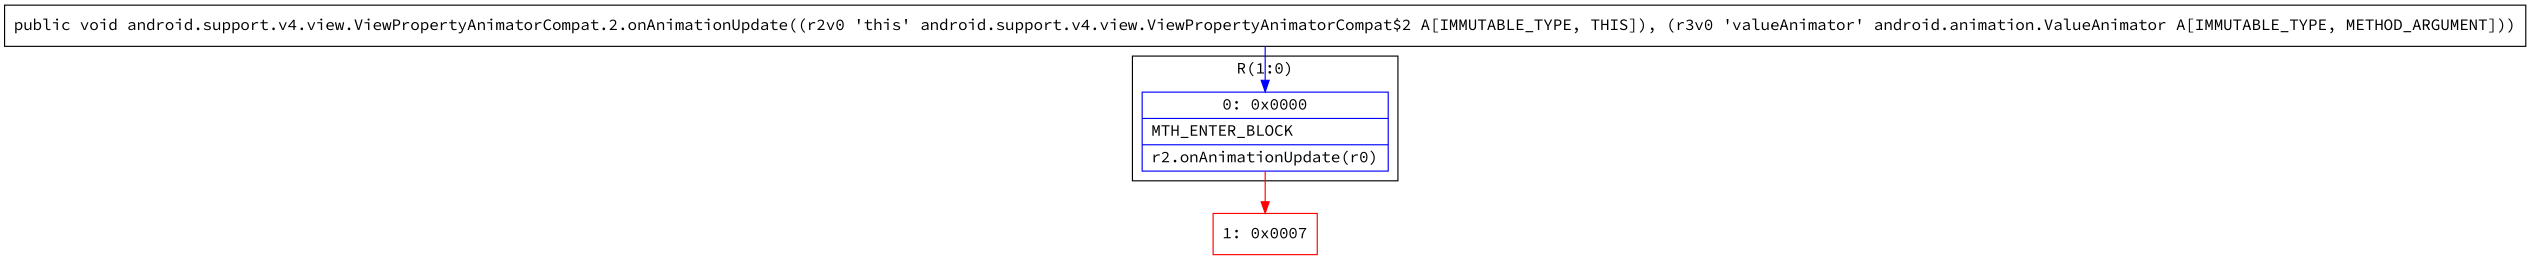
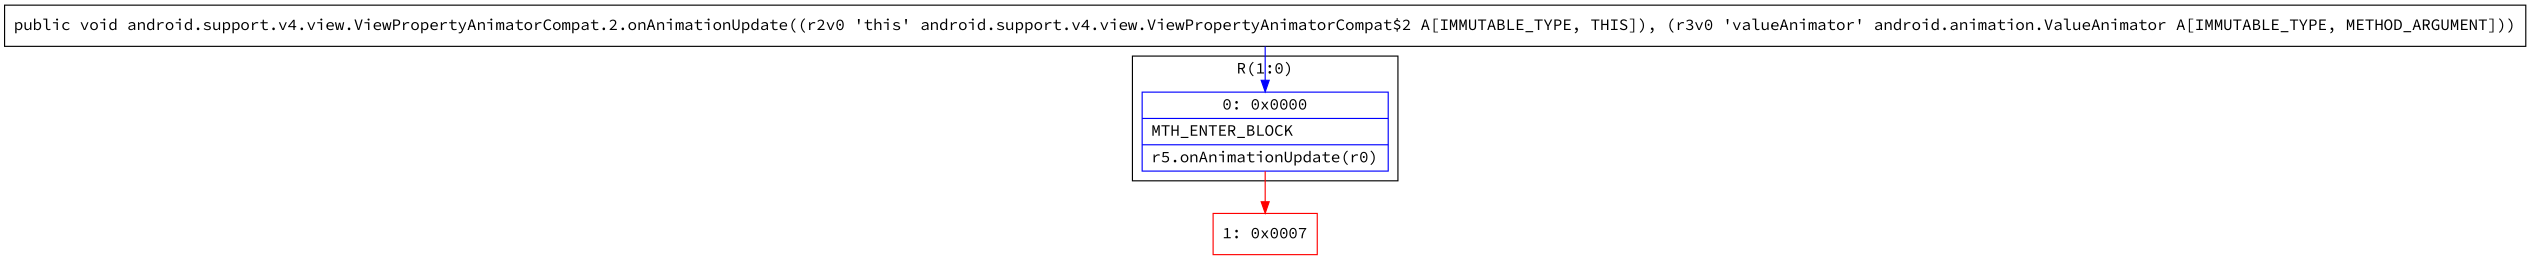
(1265, 157) -> (1265, 157)
